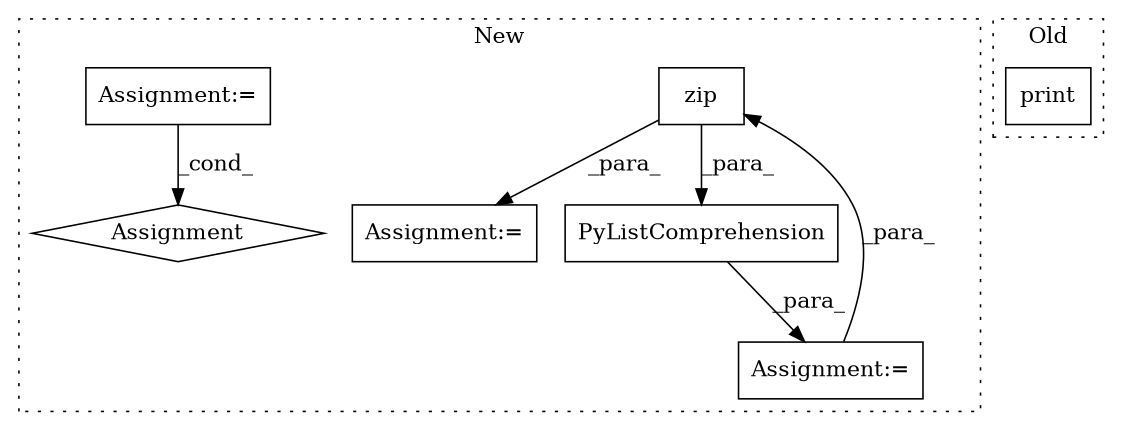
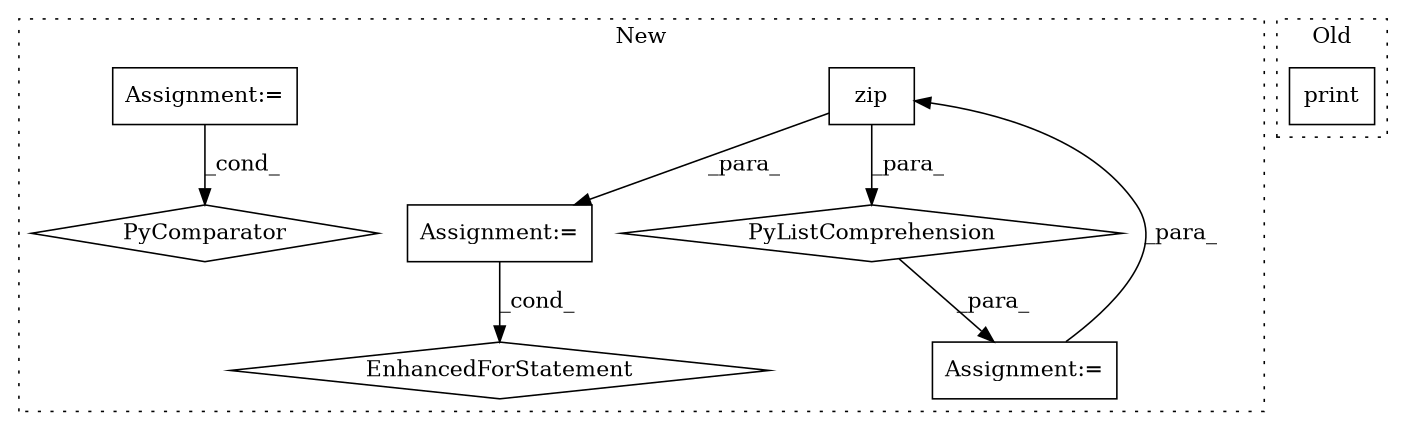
(178, 233) -> (205, 233)
(701, 233) -> (872, 233)
none -> (500, 370)
